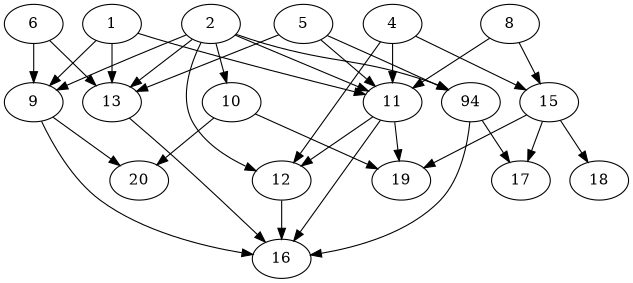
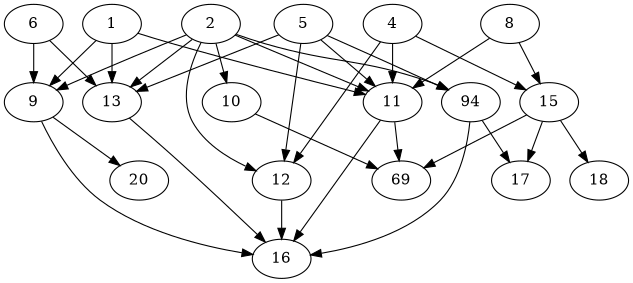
(190, 138) -> none
(342, 138) -> (293, 97)
(401, 181) -> (401, 181)
